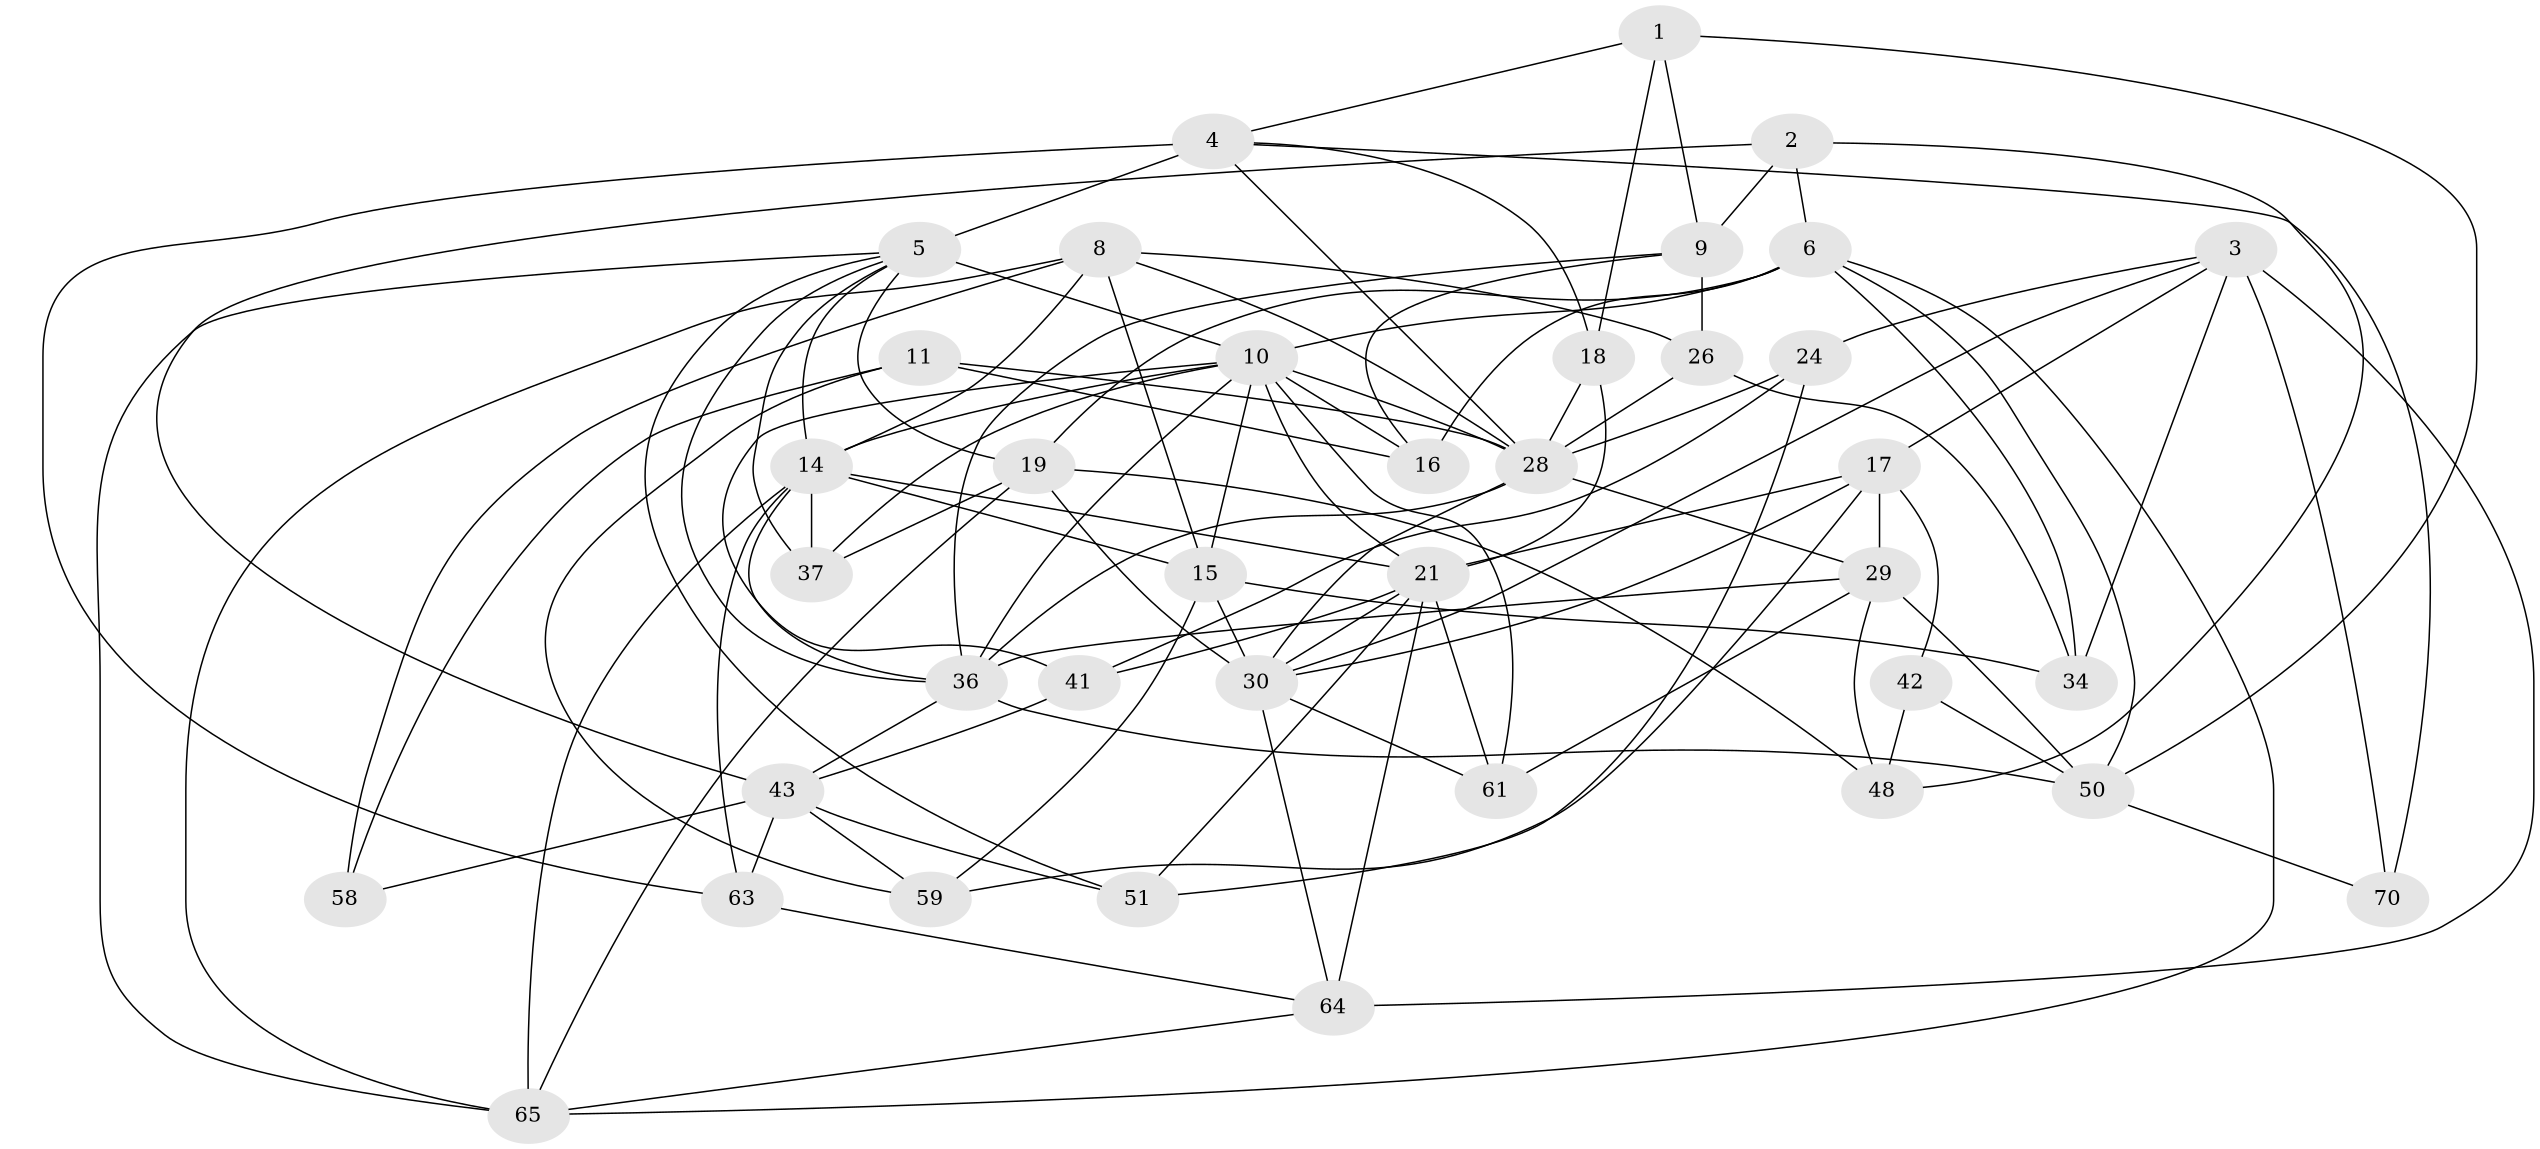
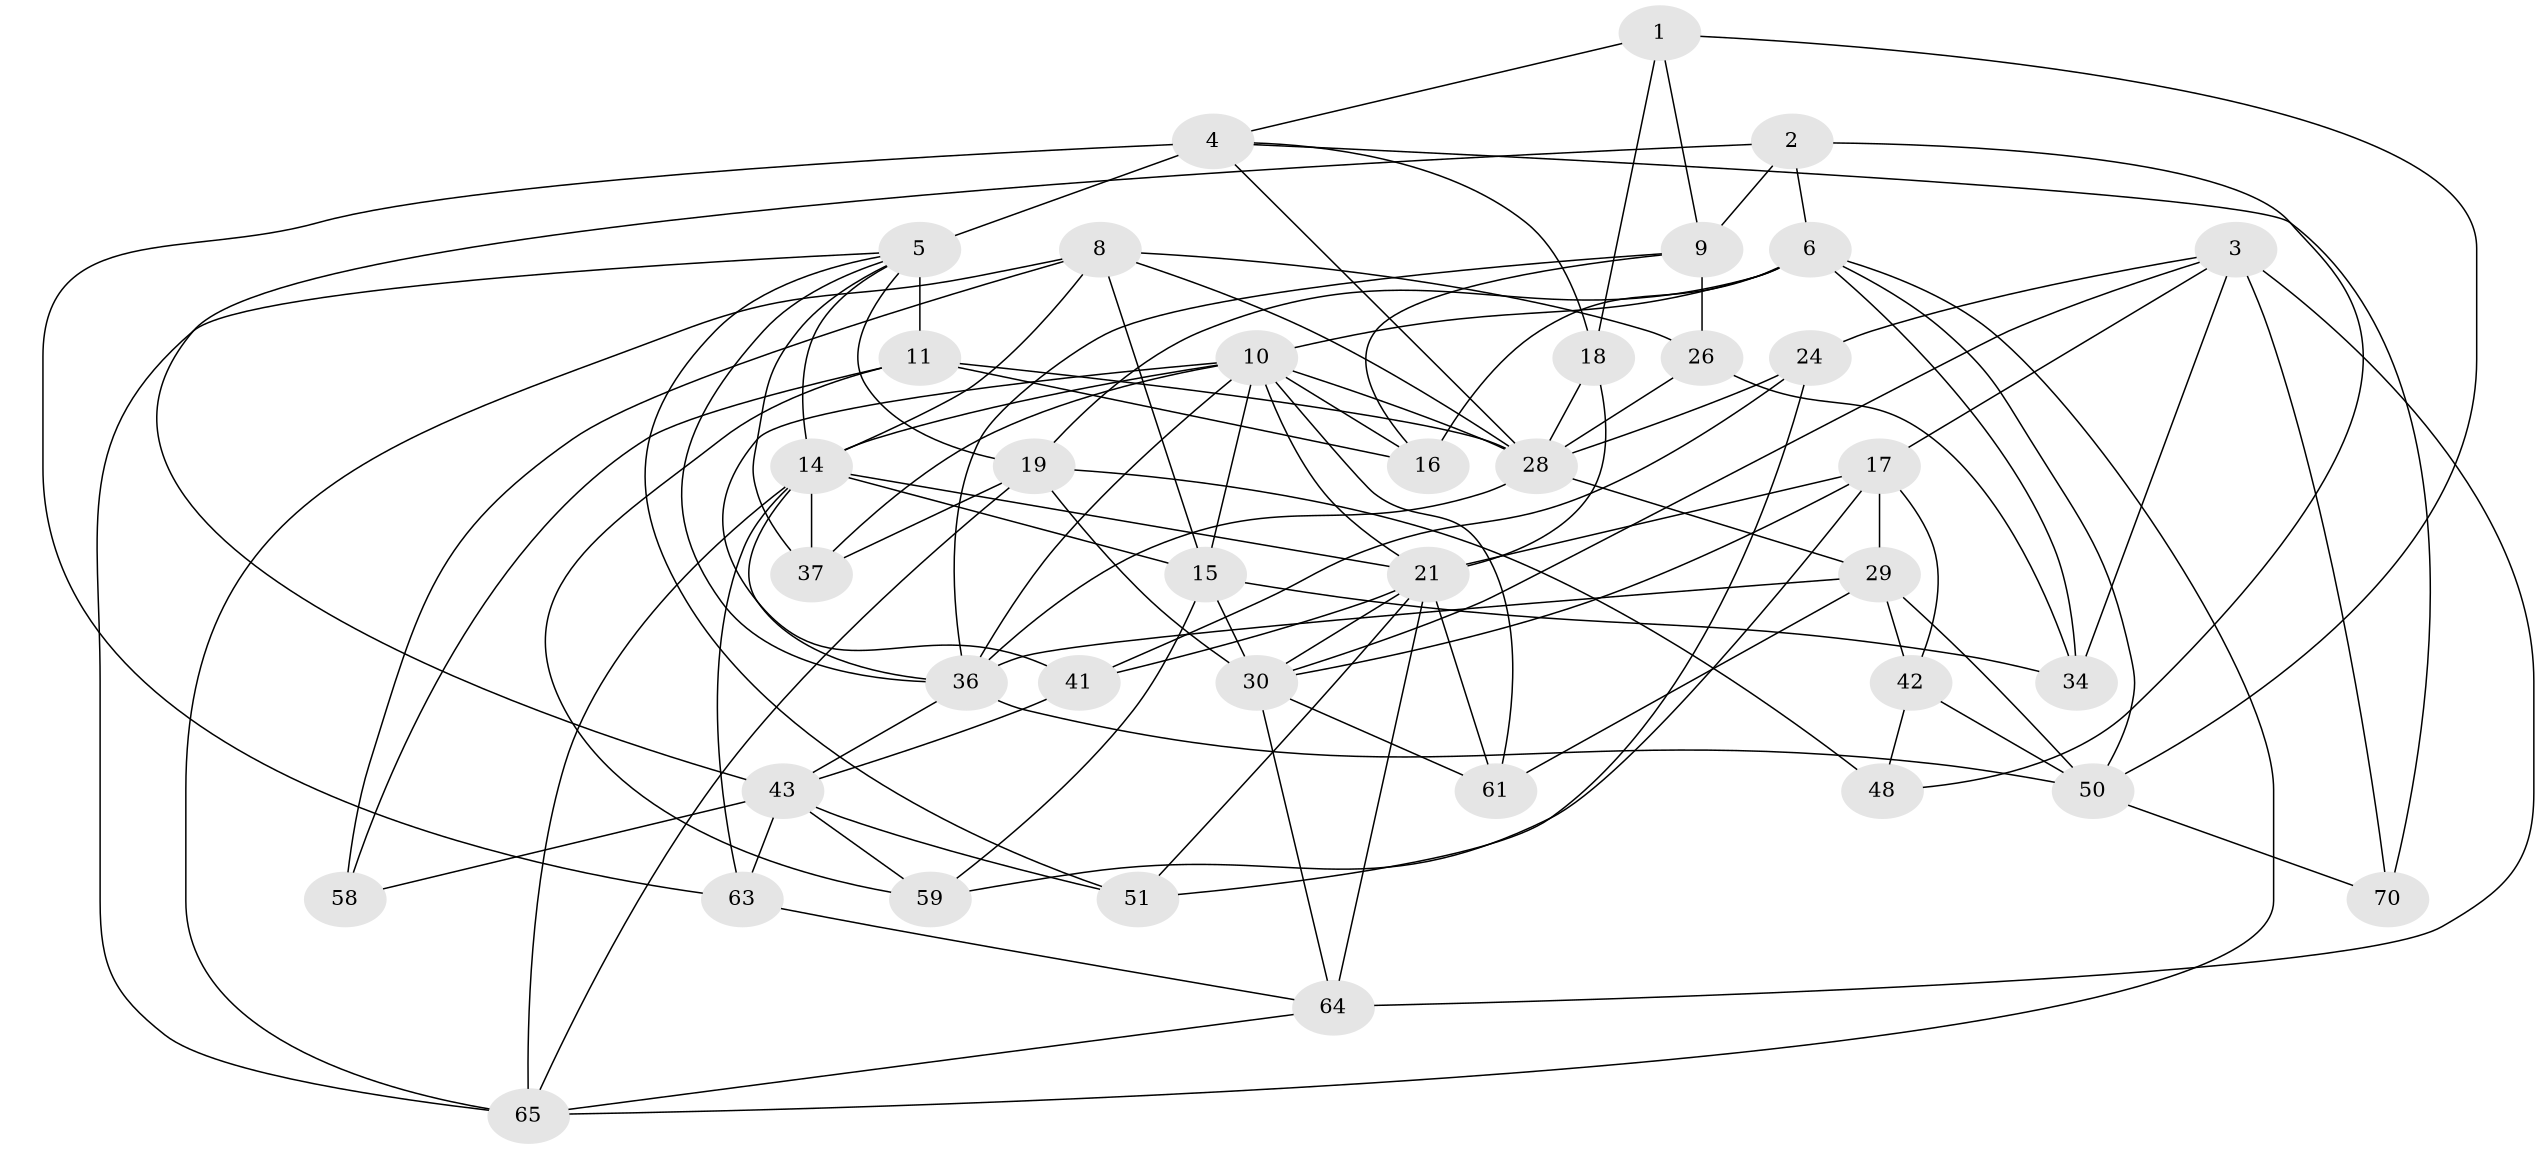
(1088, 304) -> (920, 315)
(1345, 573) -> none
(1854, 683) -> (1895, 629)
